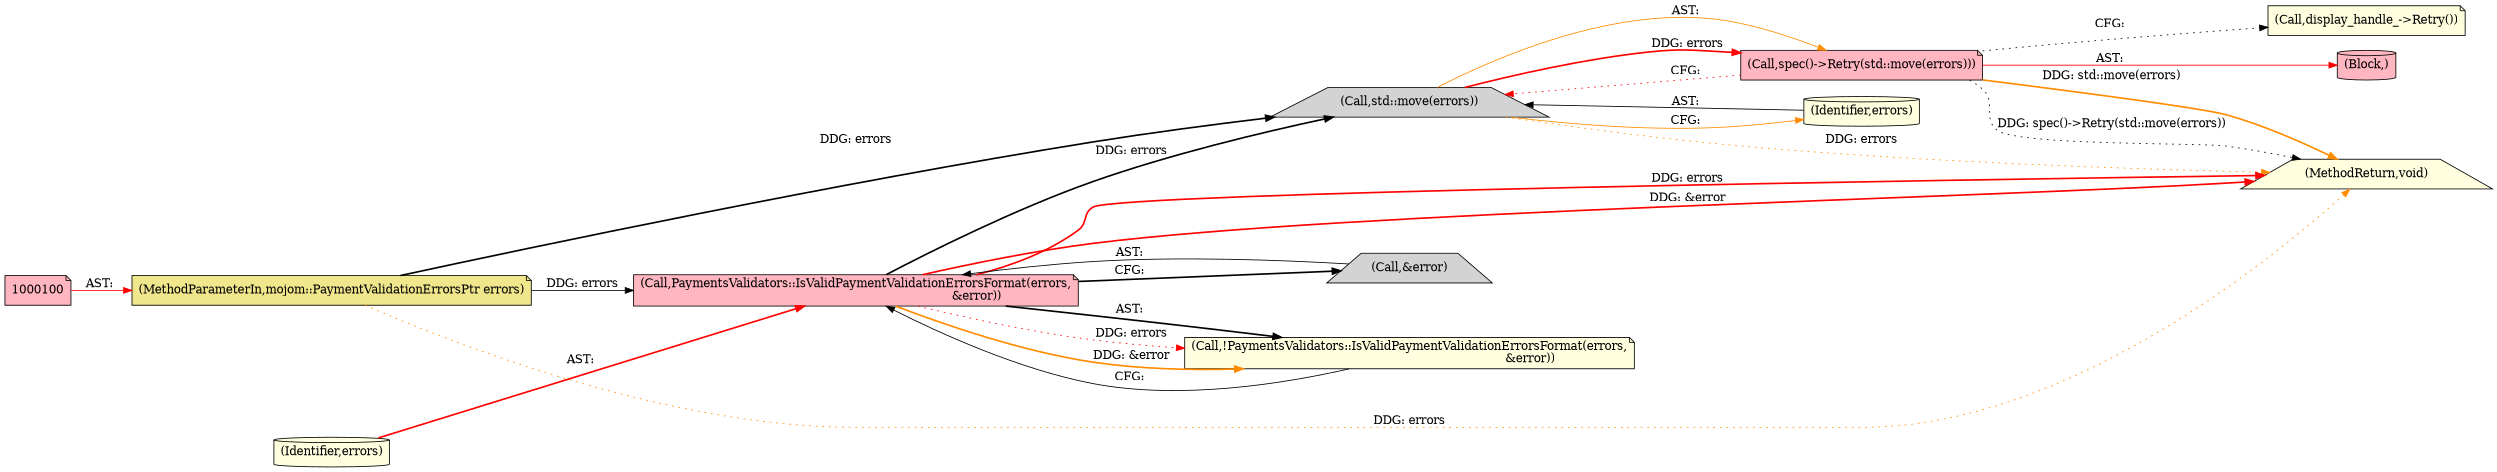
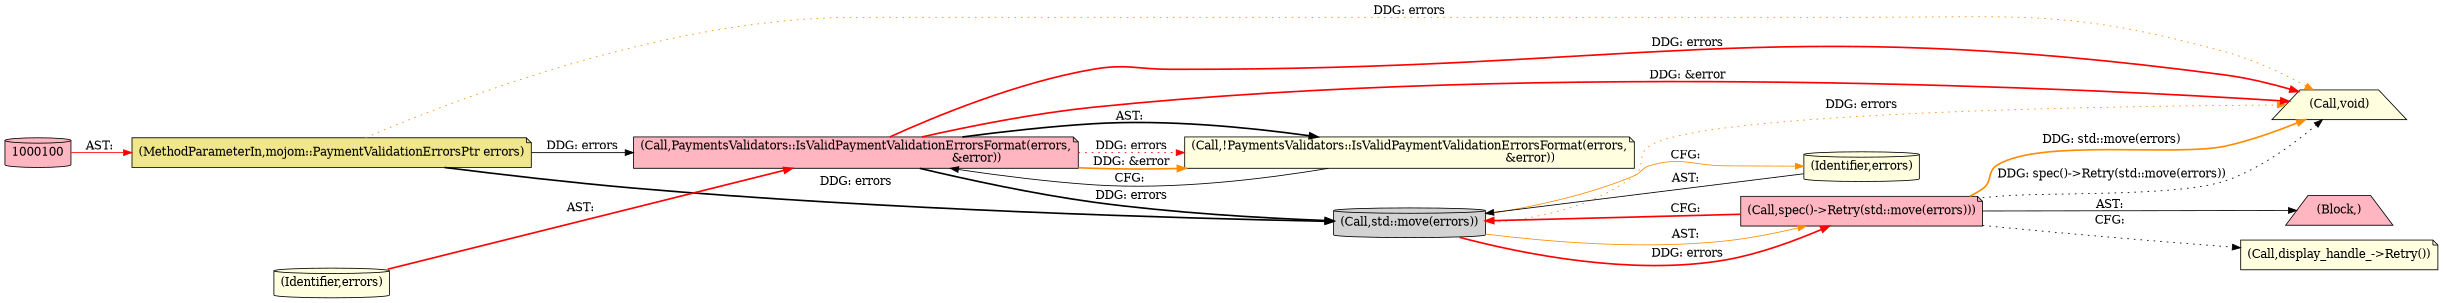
(2156, 65) -> (2135, 211)
(2367, 65) -> (2339, 210)
(1627, 84) -> (1617, 217)
(1410, 102) -> (1410, 223)
(2367, 174) -> (2339, 105)
(1410, 268) -> none
(38, 290) -> (38, 153)
